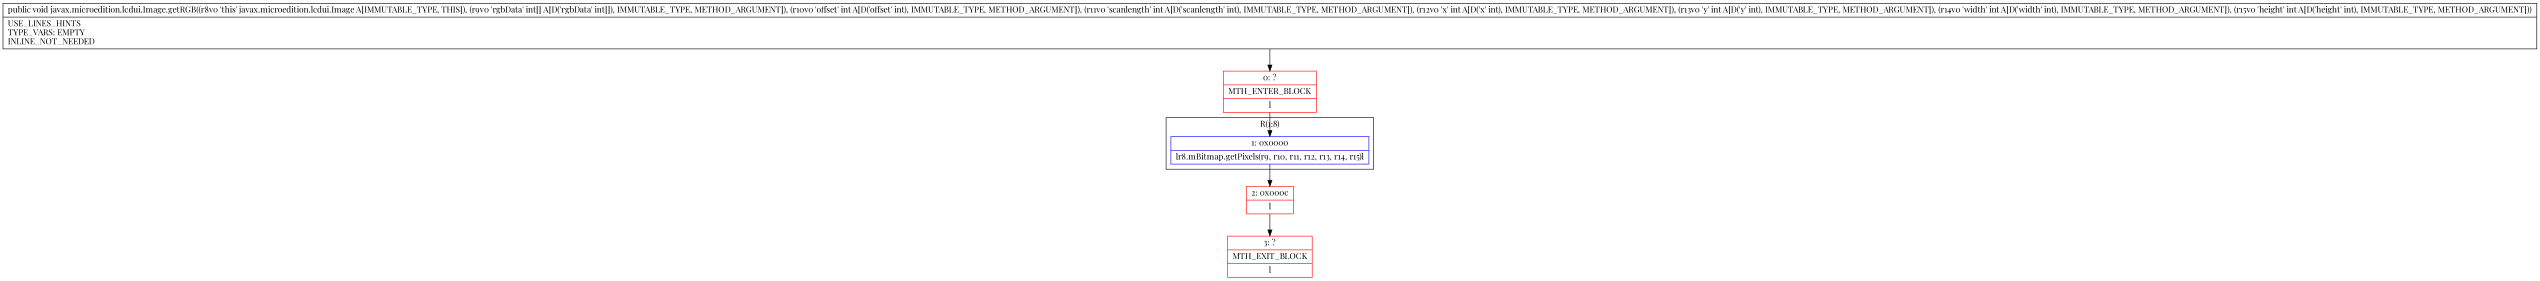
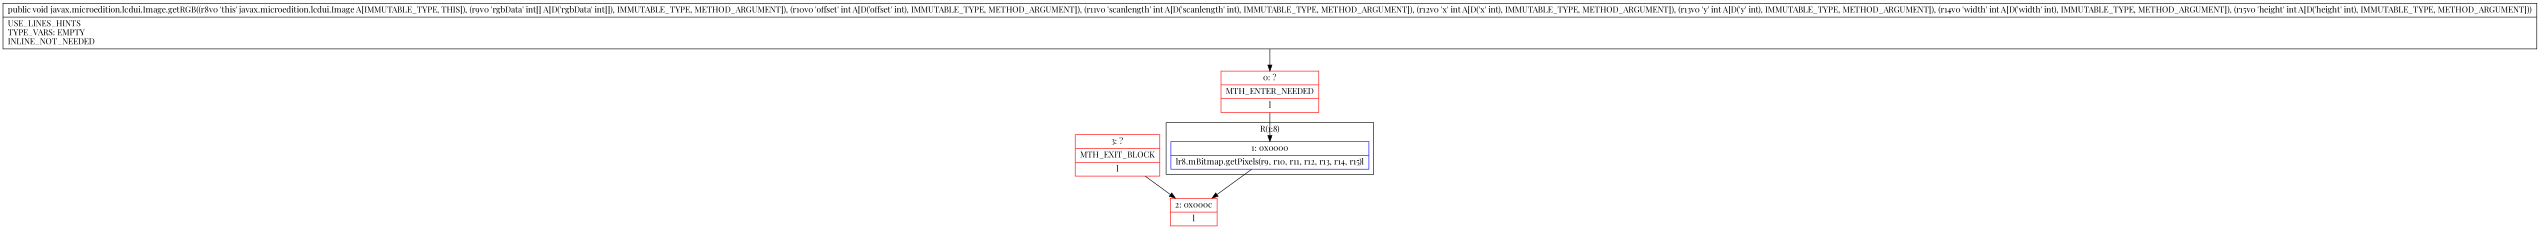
(1270, 92) -> (1270, 92)
(1270, 222) -> (1158, 185)
